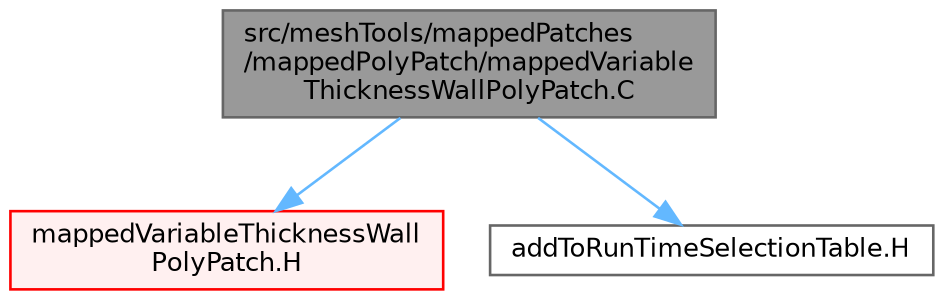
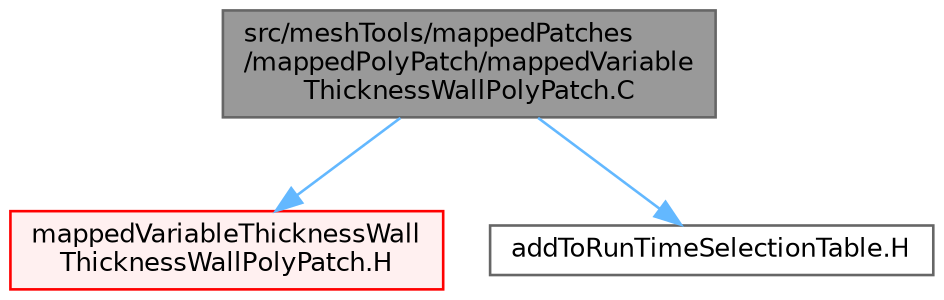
(227, 250) -> (227, 250)
